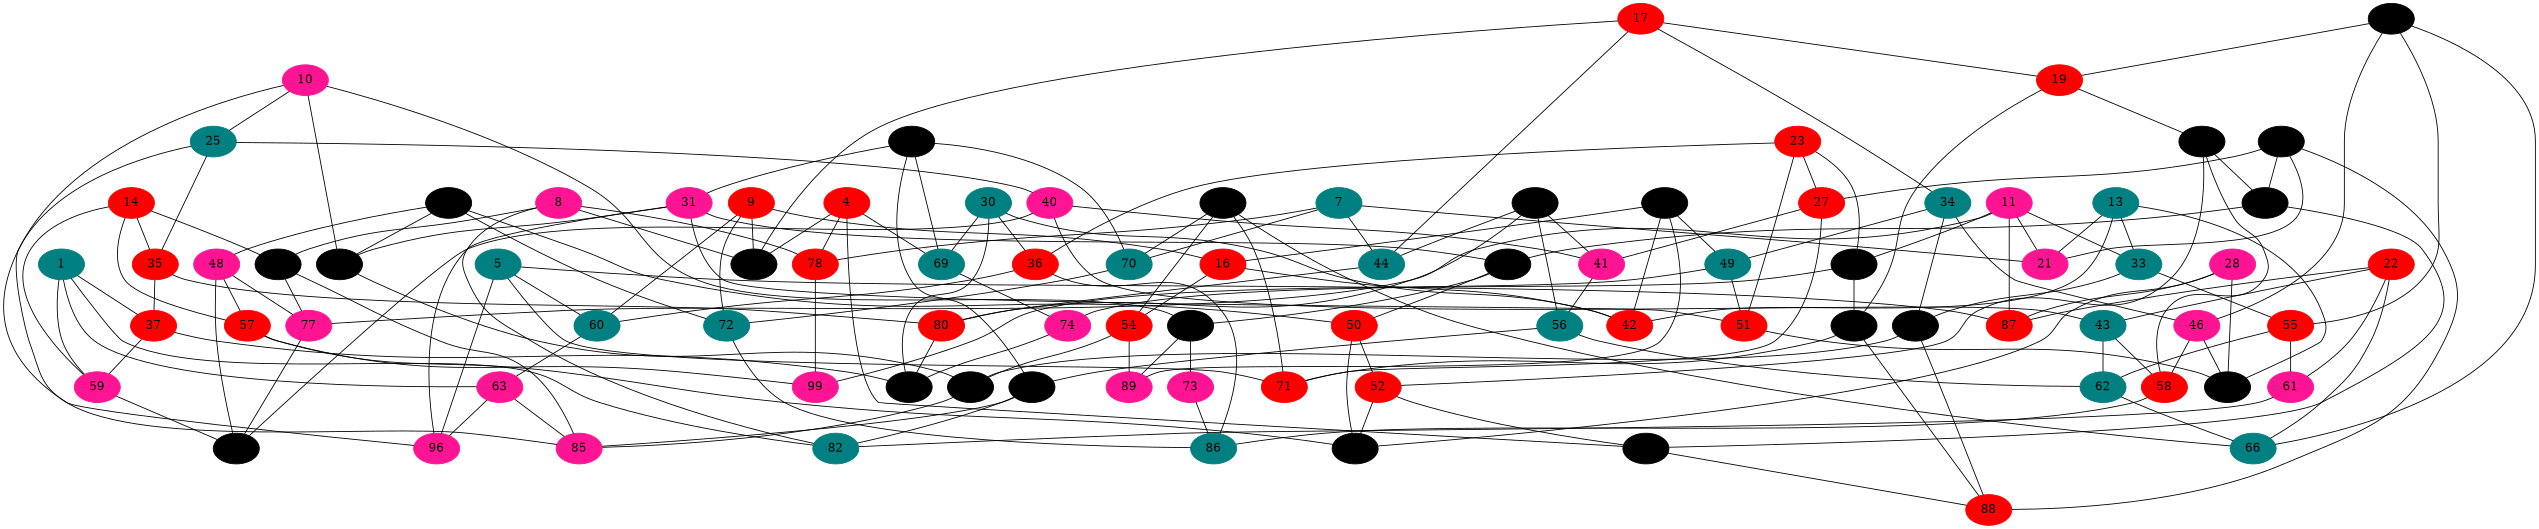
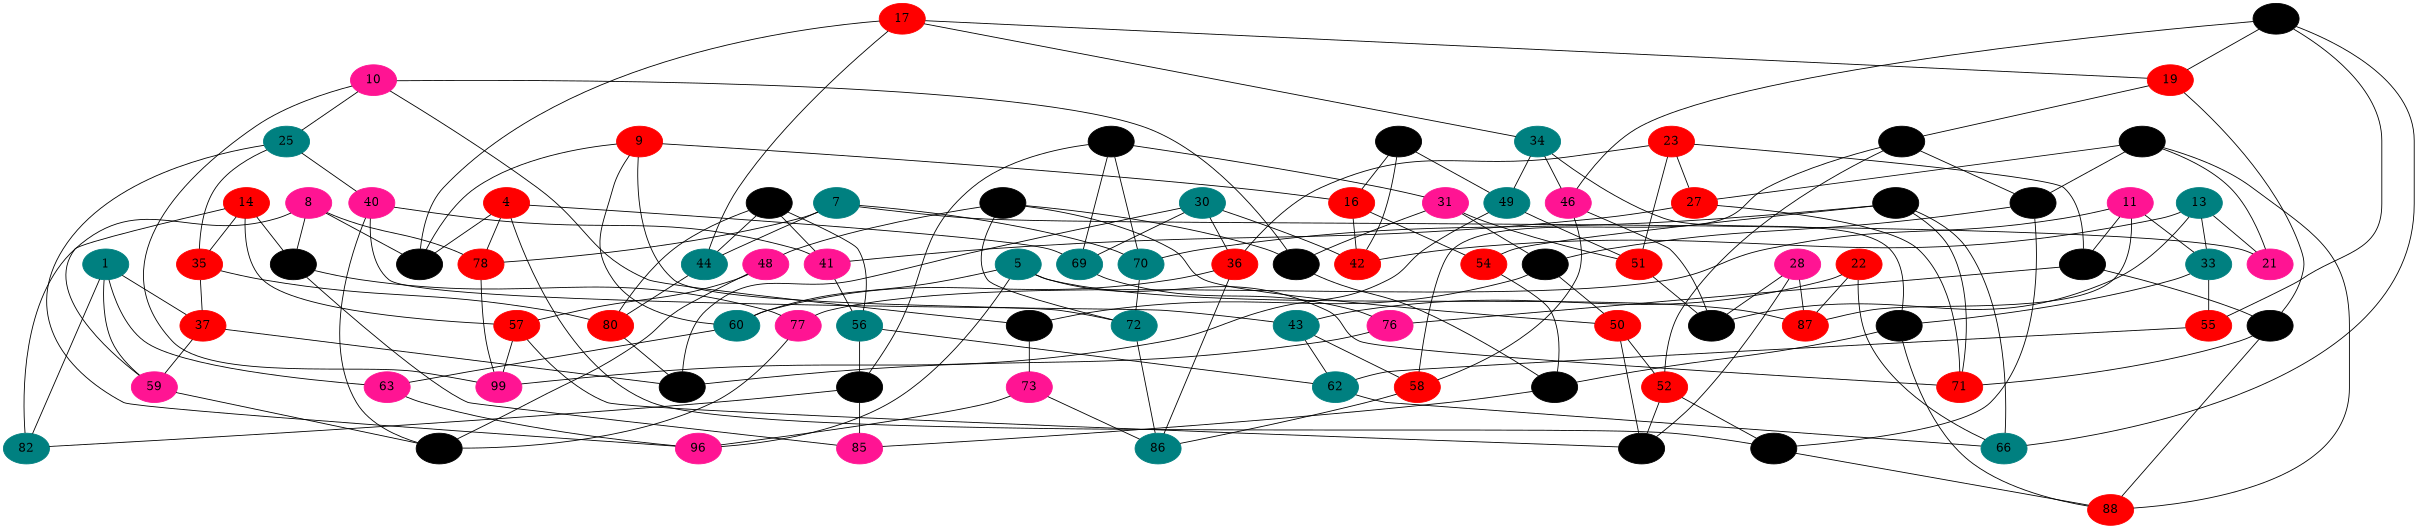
(2027, 233) -> none
(453, 268) -> (932, 414)
(267, 298) -> none
(1068, 326) -> (1390, 326)
(38, 368) -> (155, 316)
(1129, 387) -> none
(2291, 387) -> none
(539, 418) -> none
